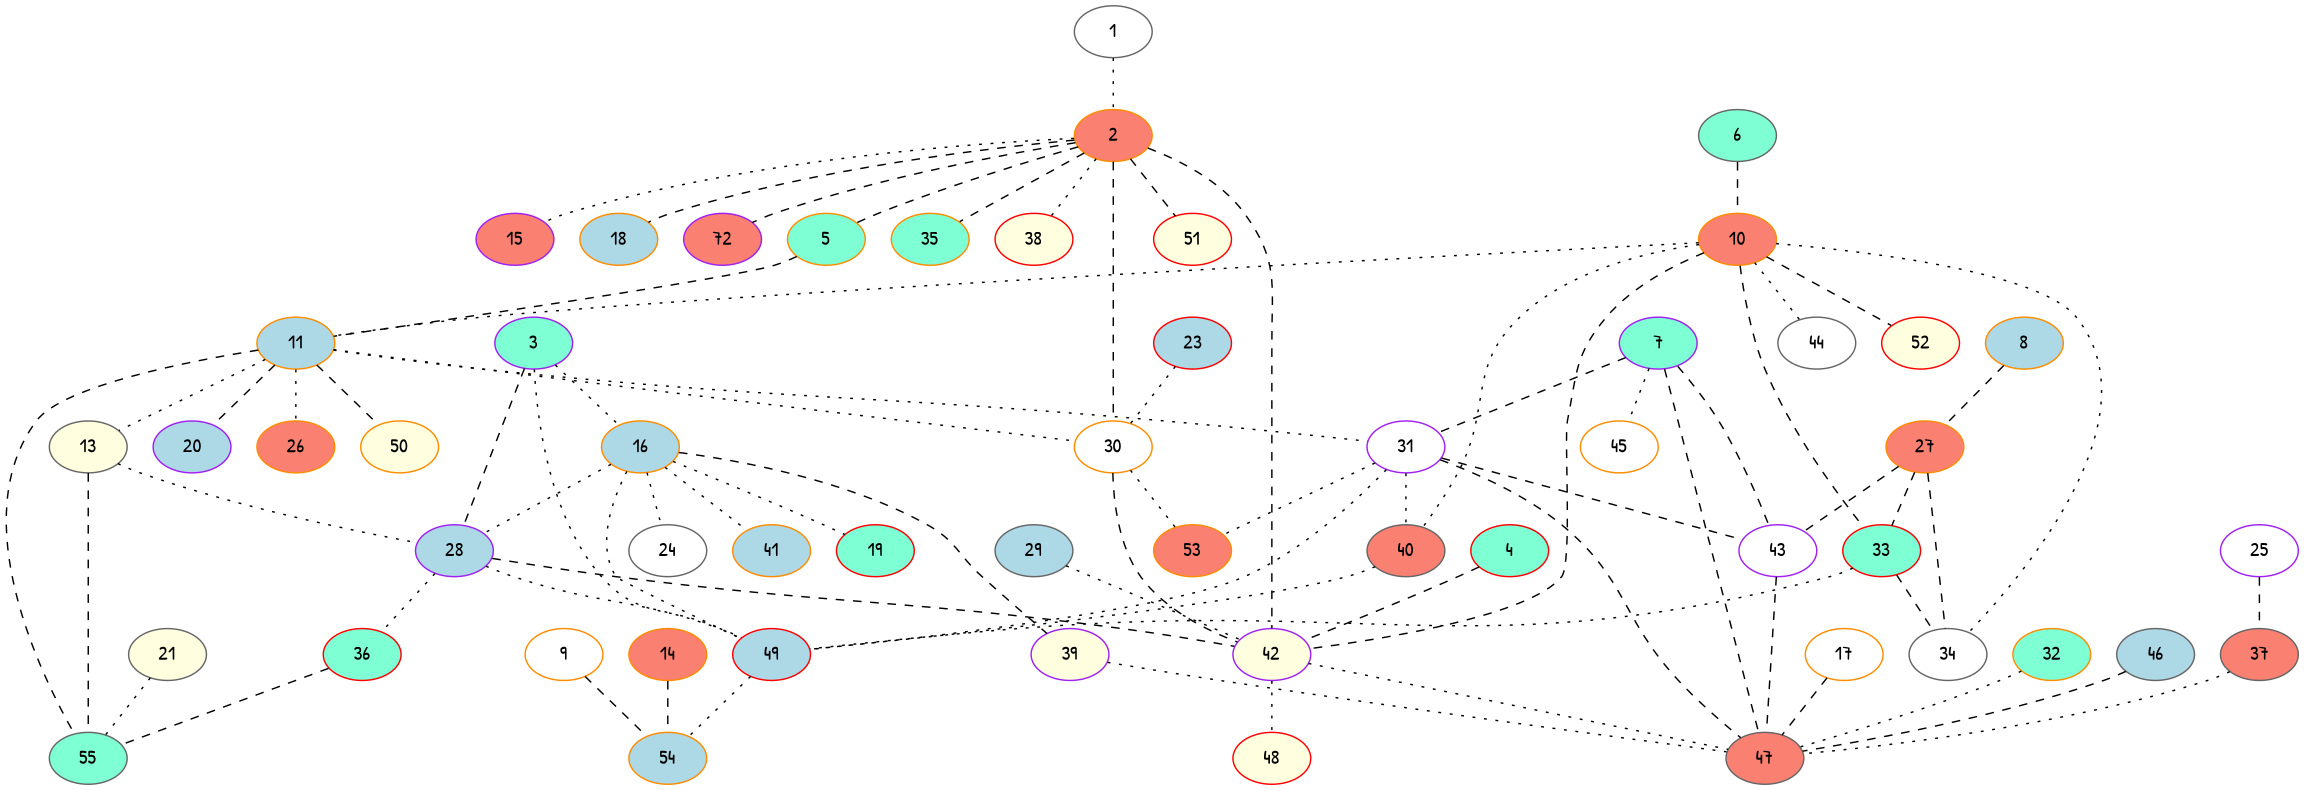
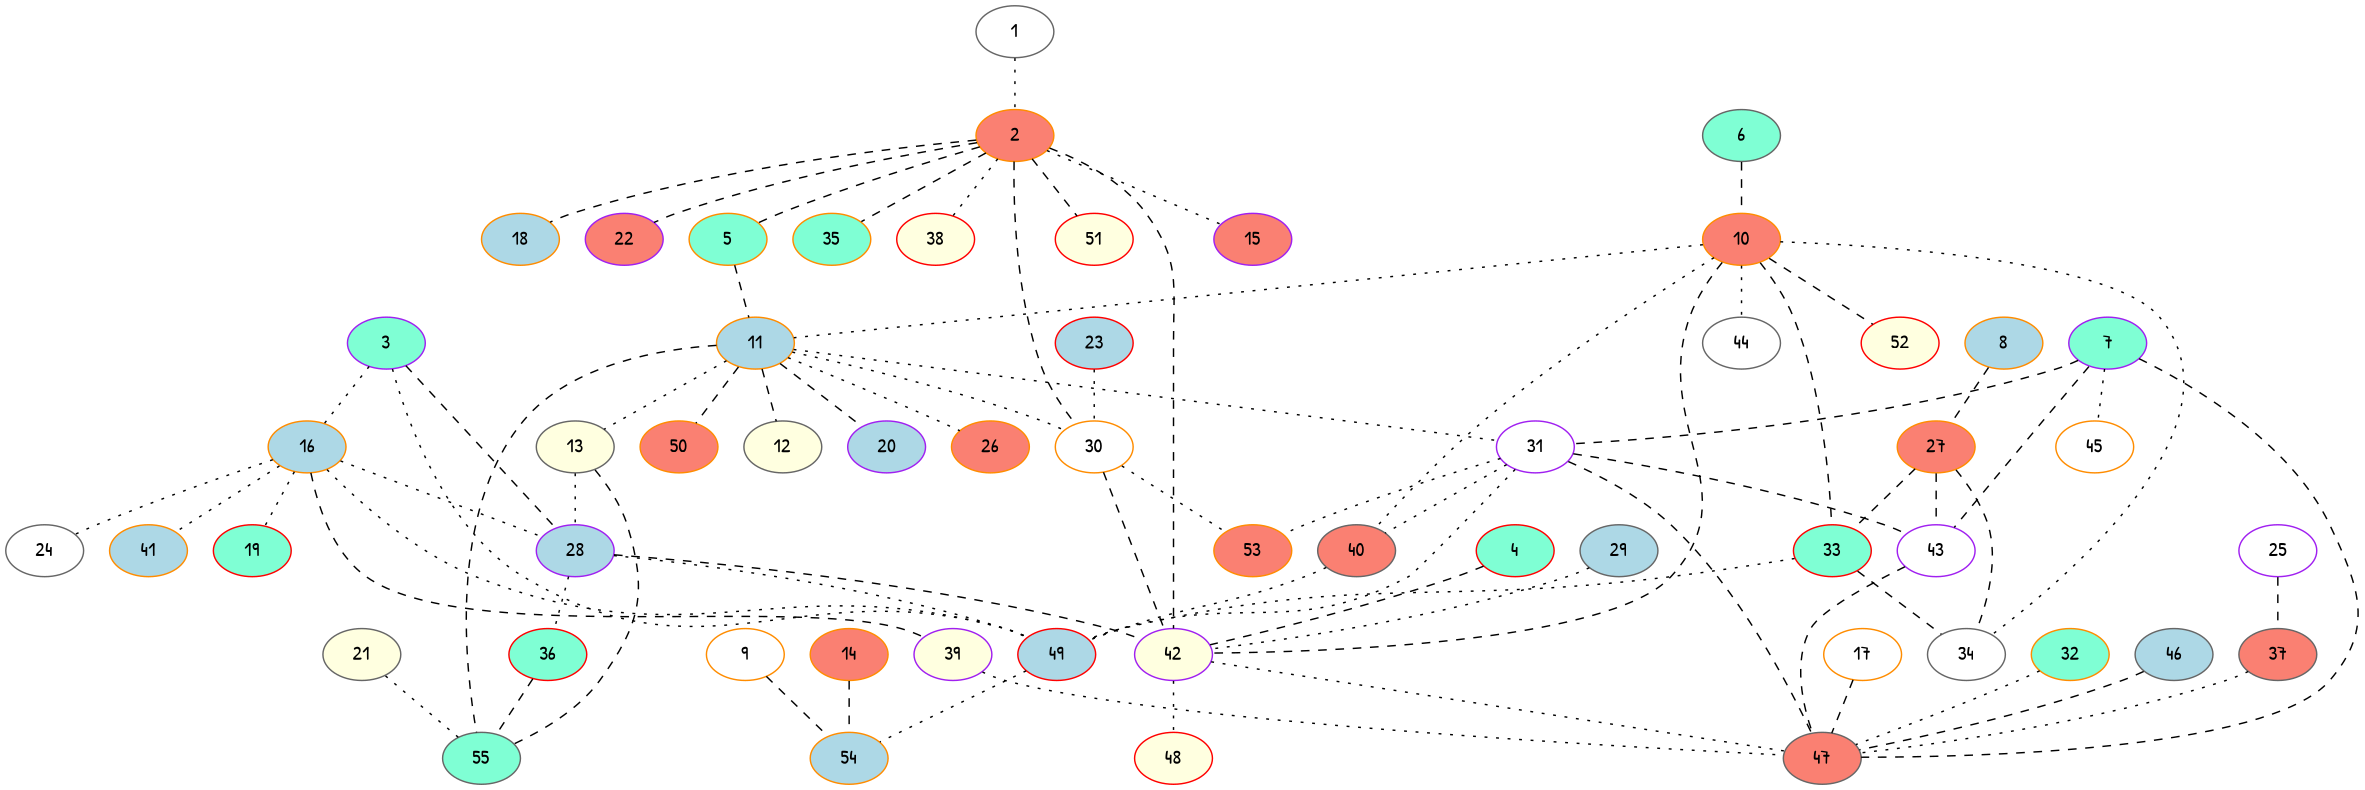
(723, 239) -> (624, 239)
(400, 447) -> (679, 447)
none -> (783, 447)
